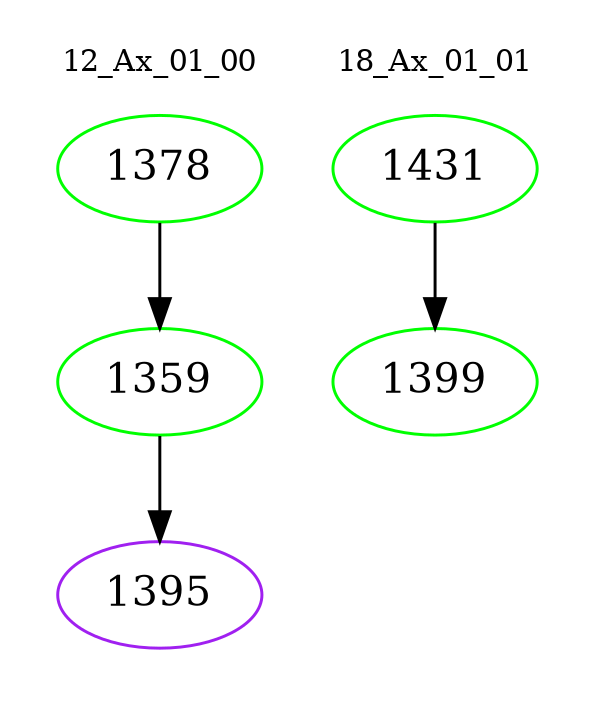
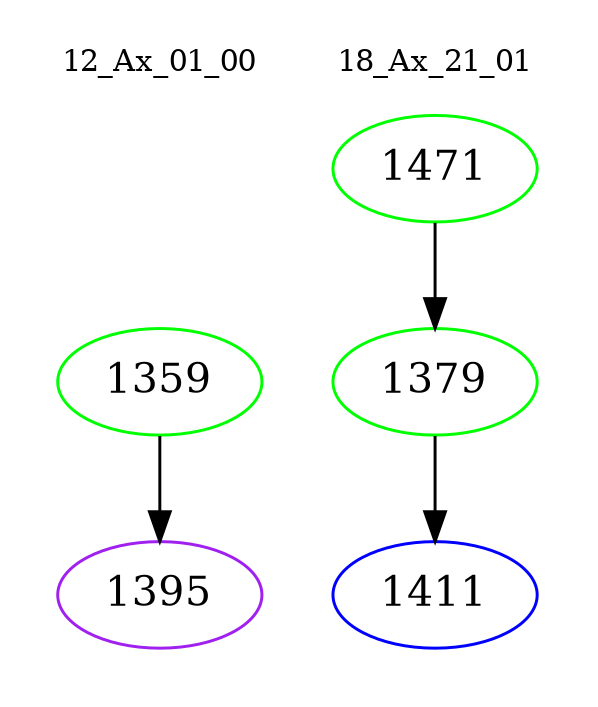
(435, 64) -> (435, 64)
(160, 169) -> none
(435, 169) -> (435, 169)
(435, 382) -> (435, 382)
none -> (435, 595)
